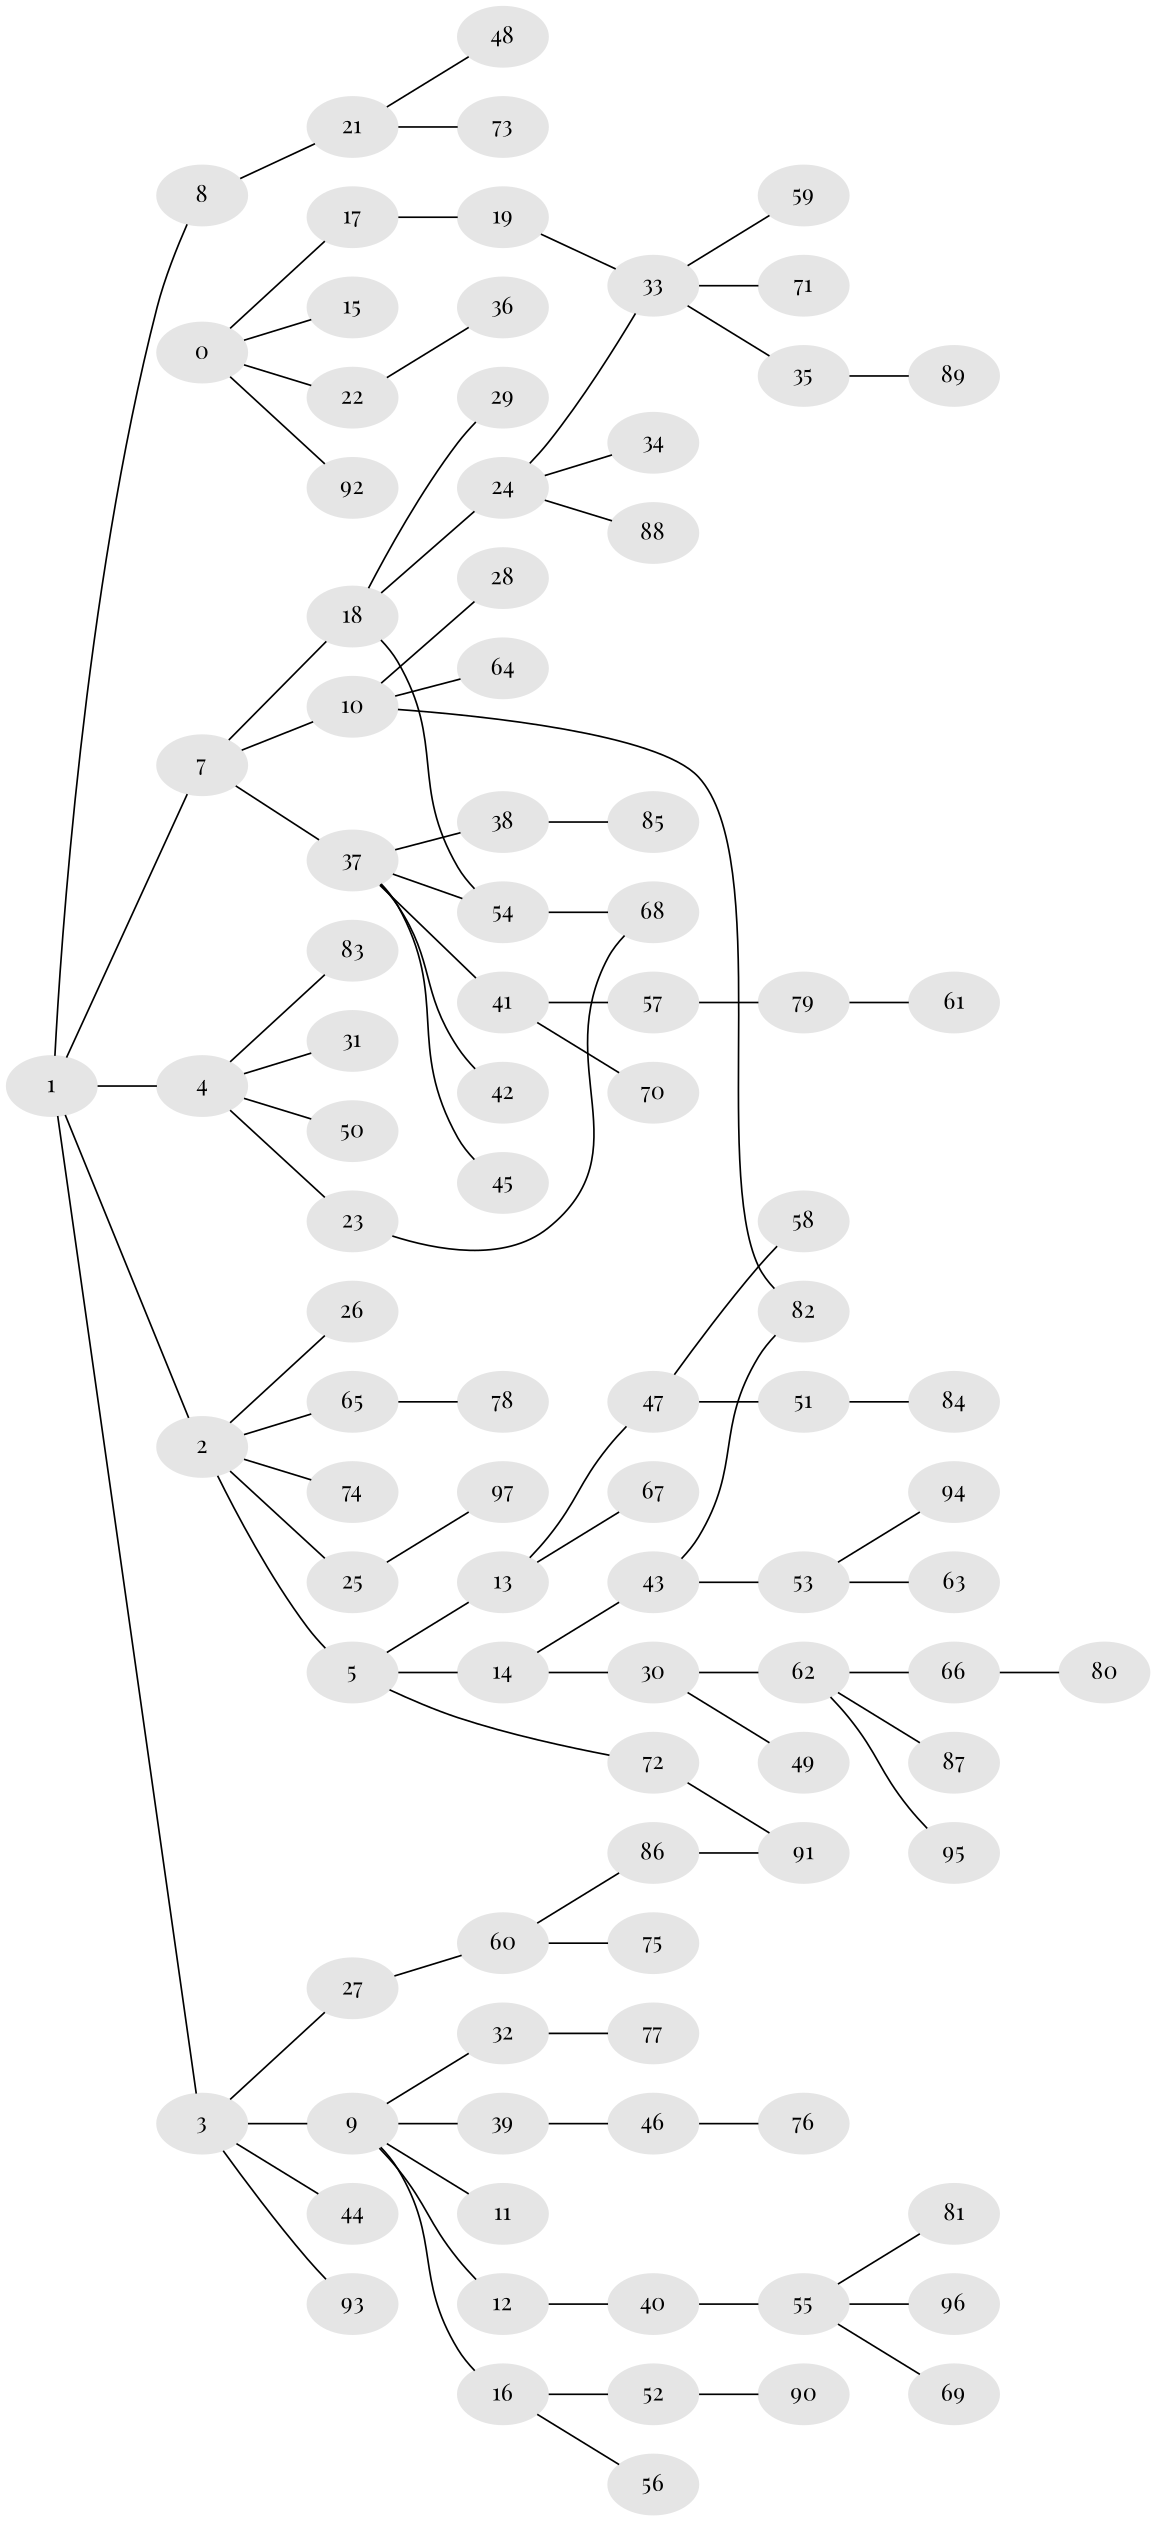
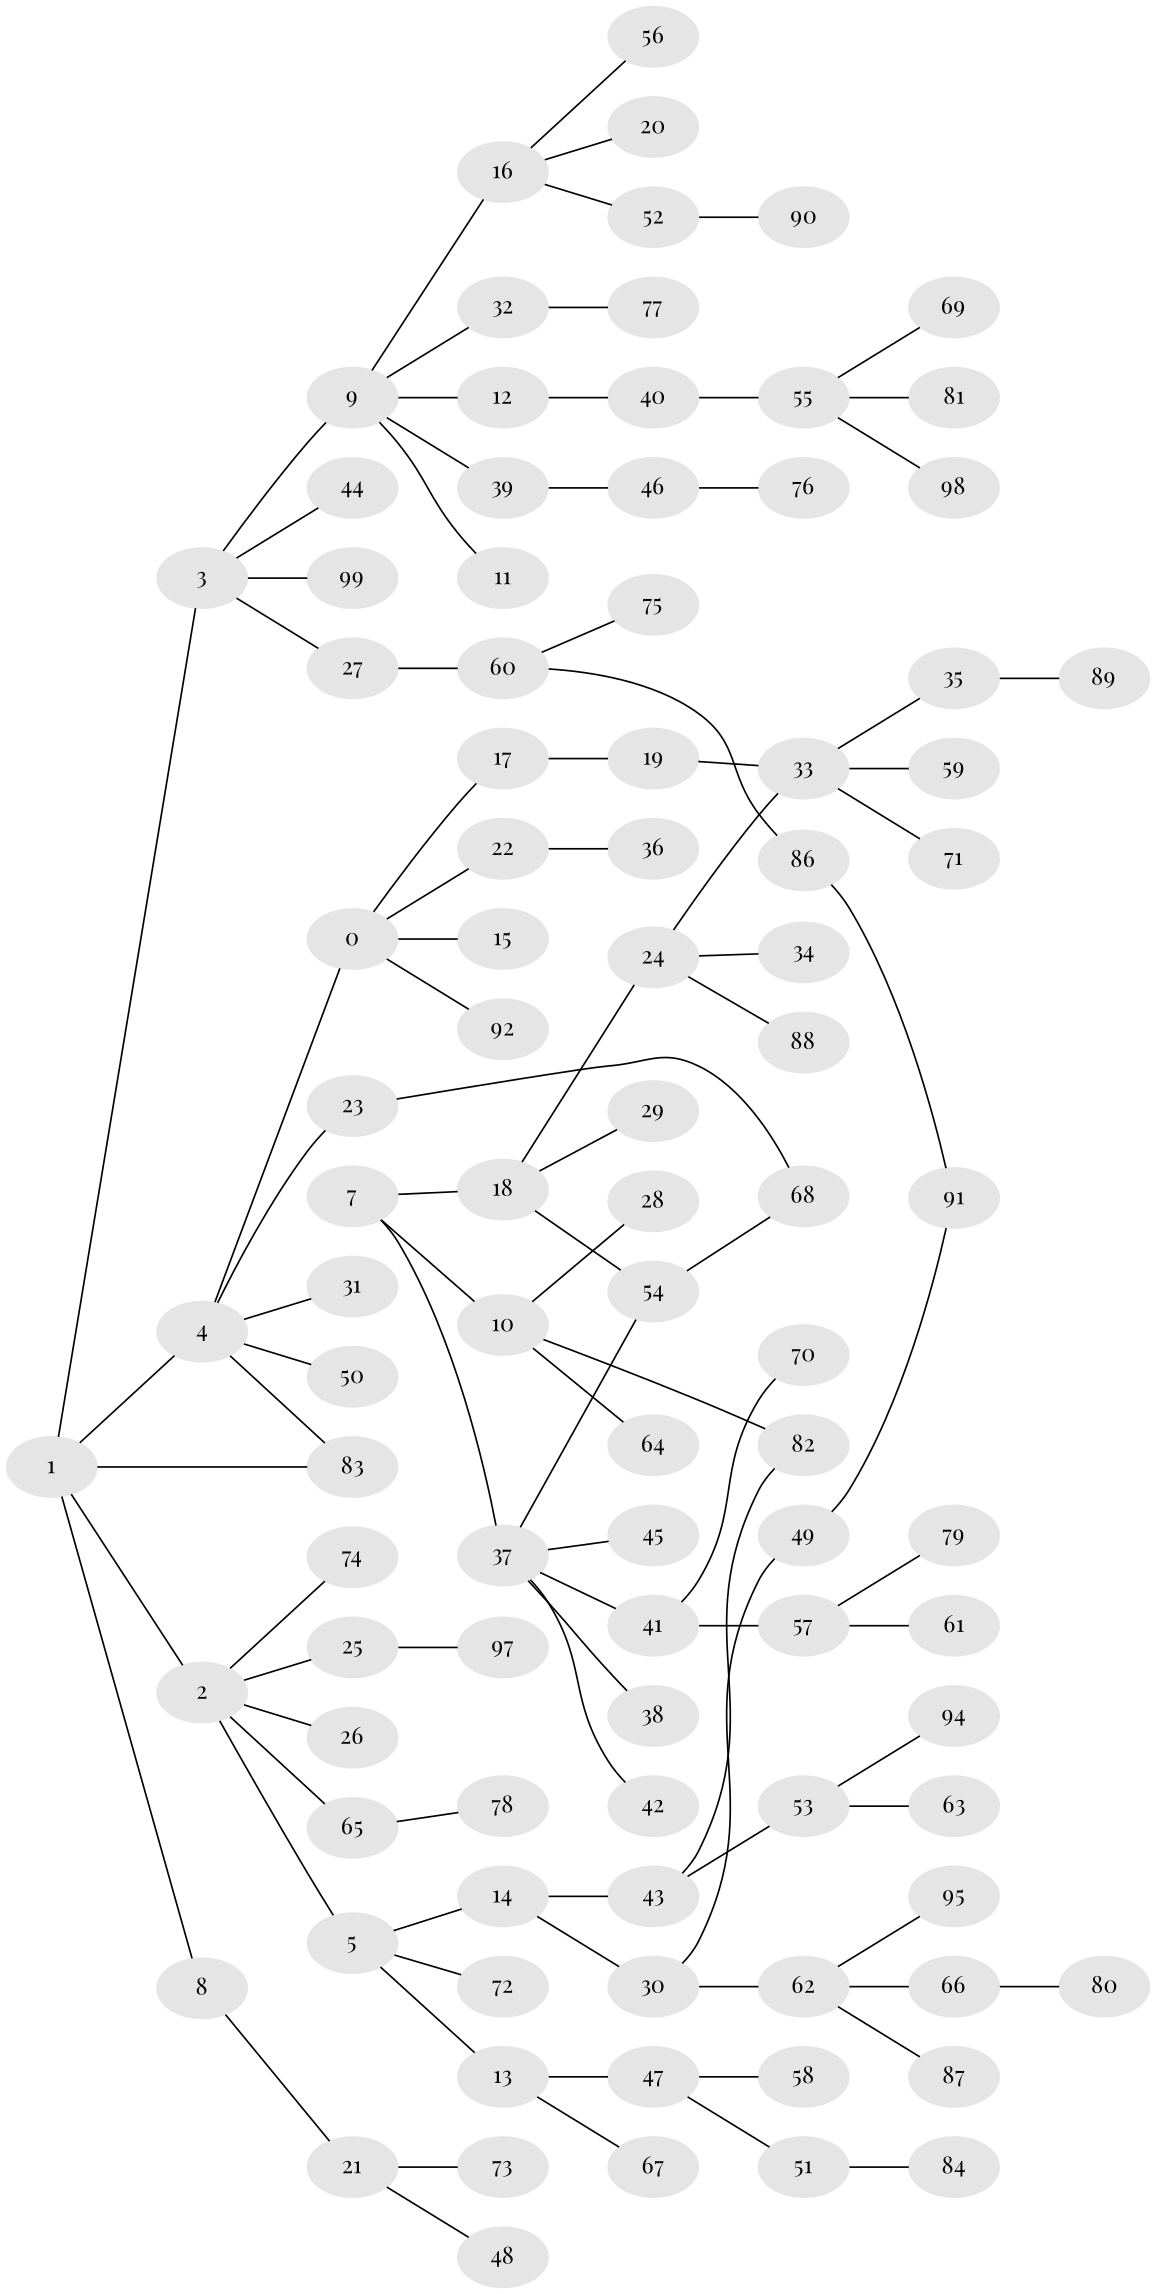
none -> (653, 127)
(653, 822) -> none
(127, 926) -> (202, 1467)
(879, 1002) -> (879, 1626)
none -> (277, 1135)
(729, 1808) -> (903, 1376)
(353, 2304) -> (353, 578)
(954, 2304) -> (954, 488)
